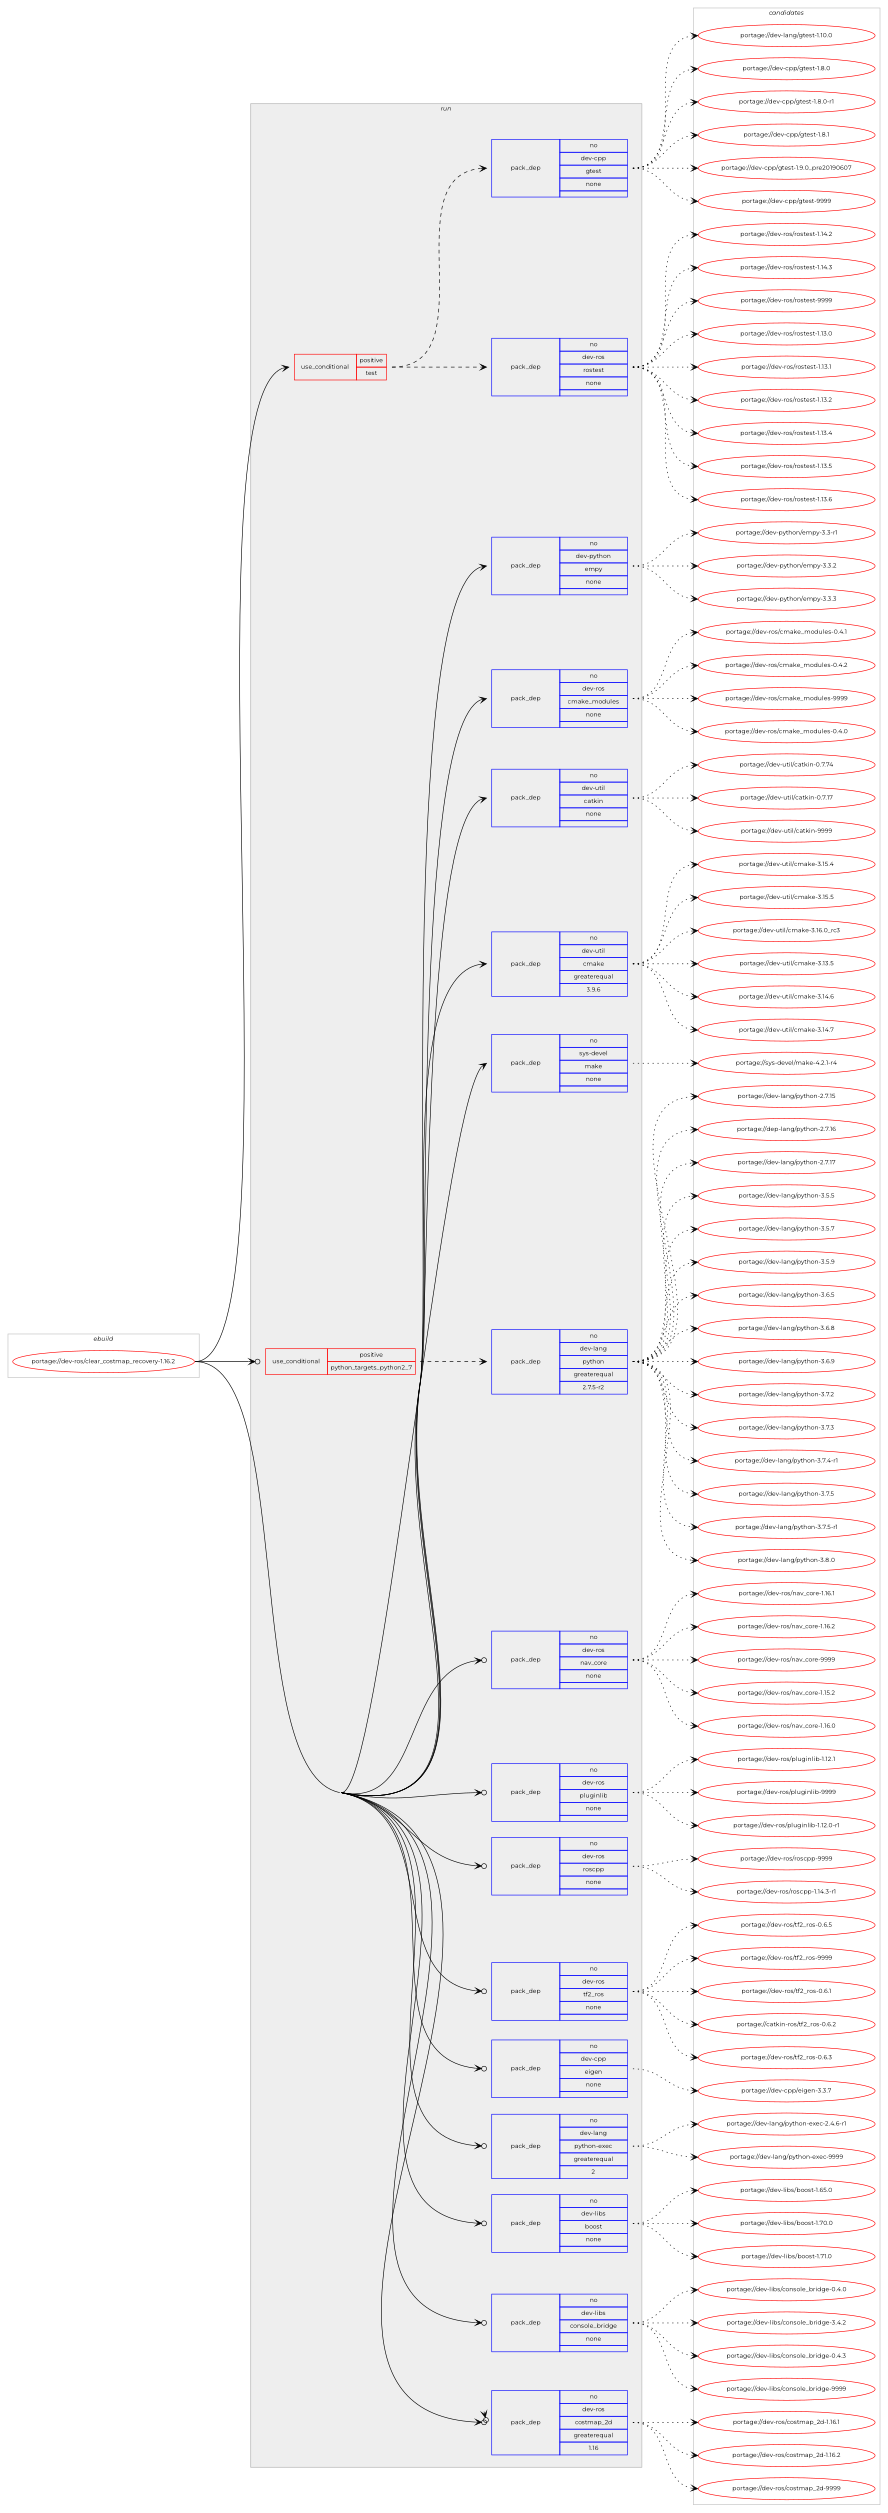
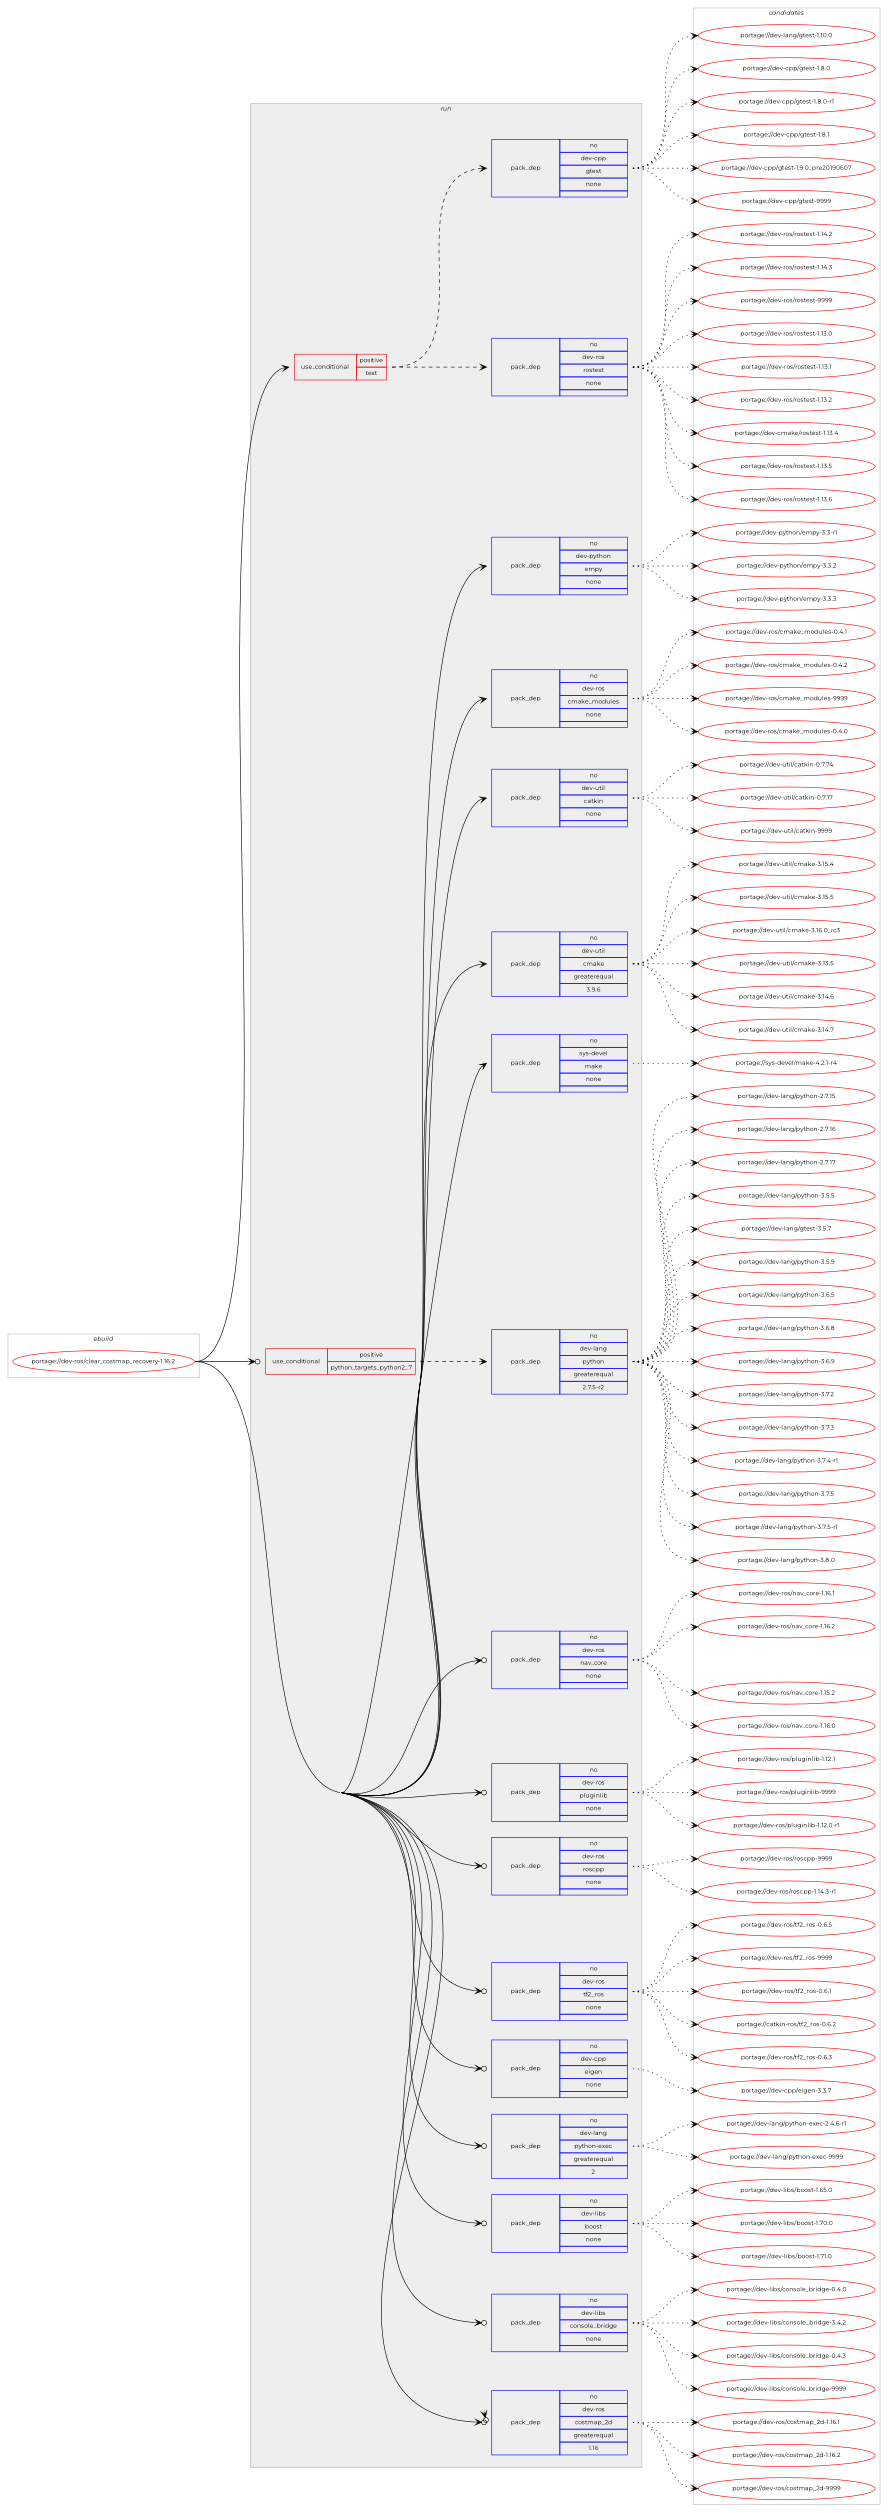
(787, 433) -> (787, 433)
(787, 1130) -> (787, 1130)
(787, 1229) -> (787, 1229)
(787, 1660) -> none
